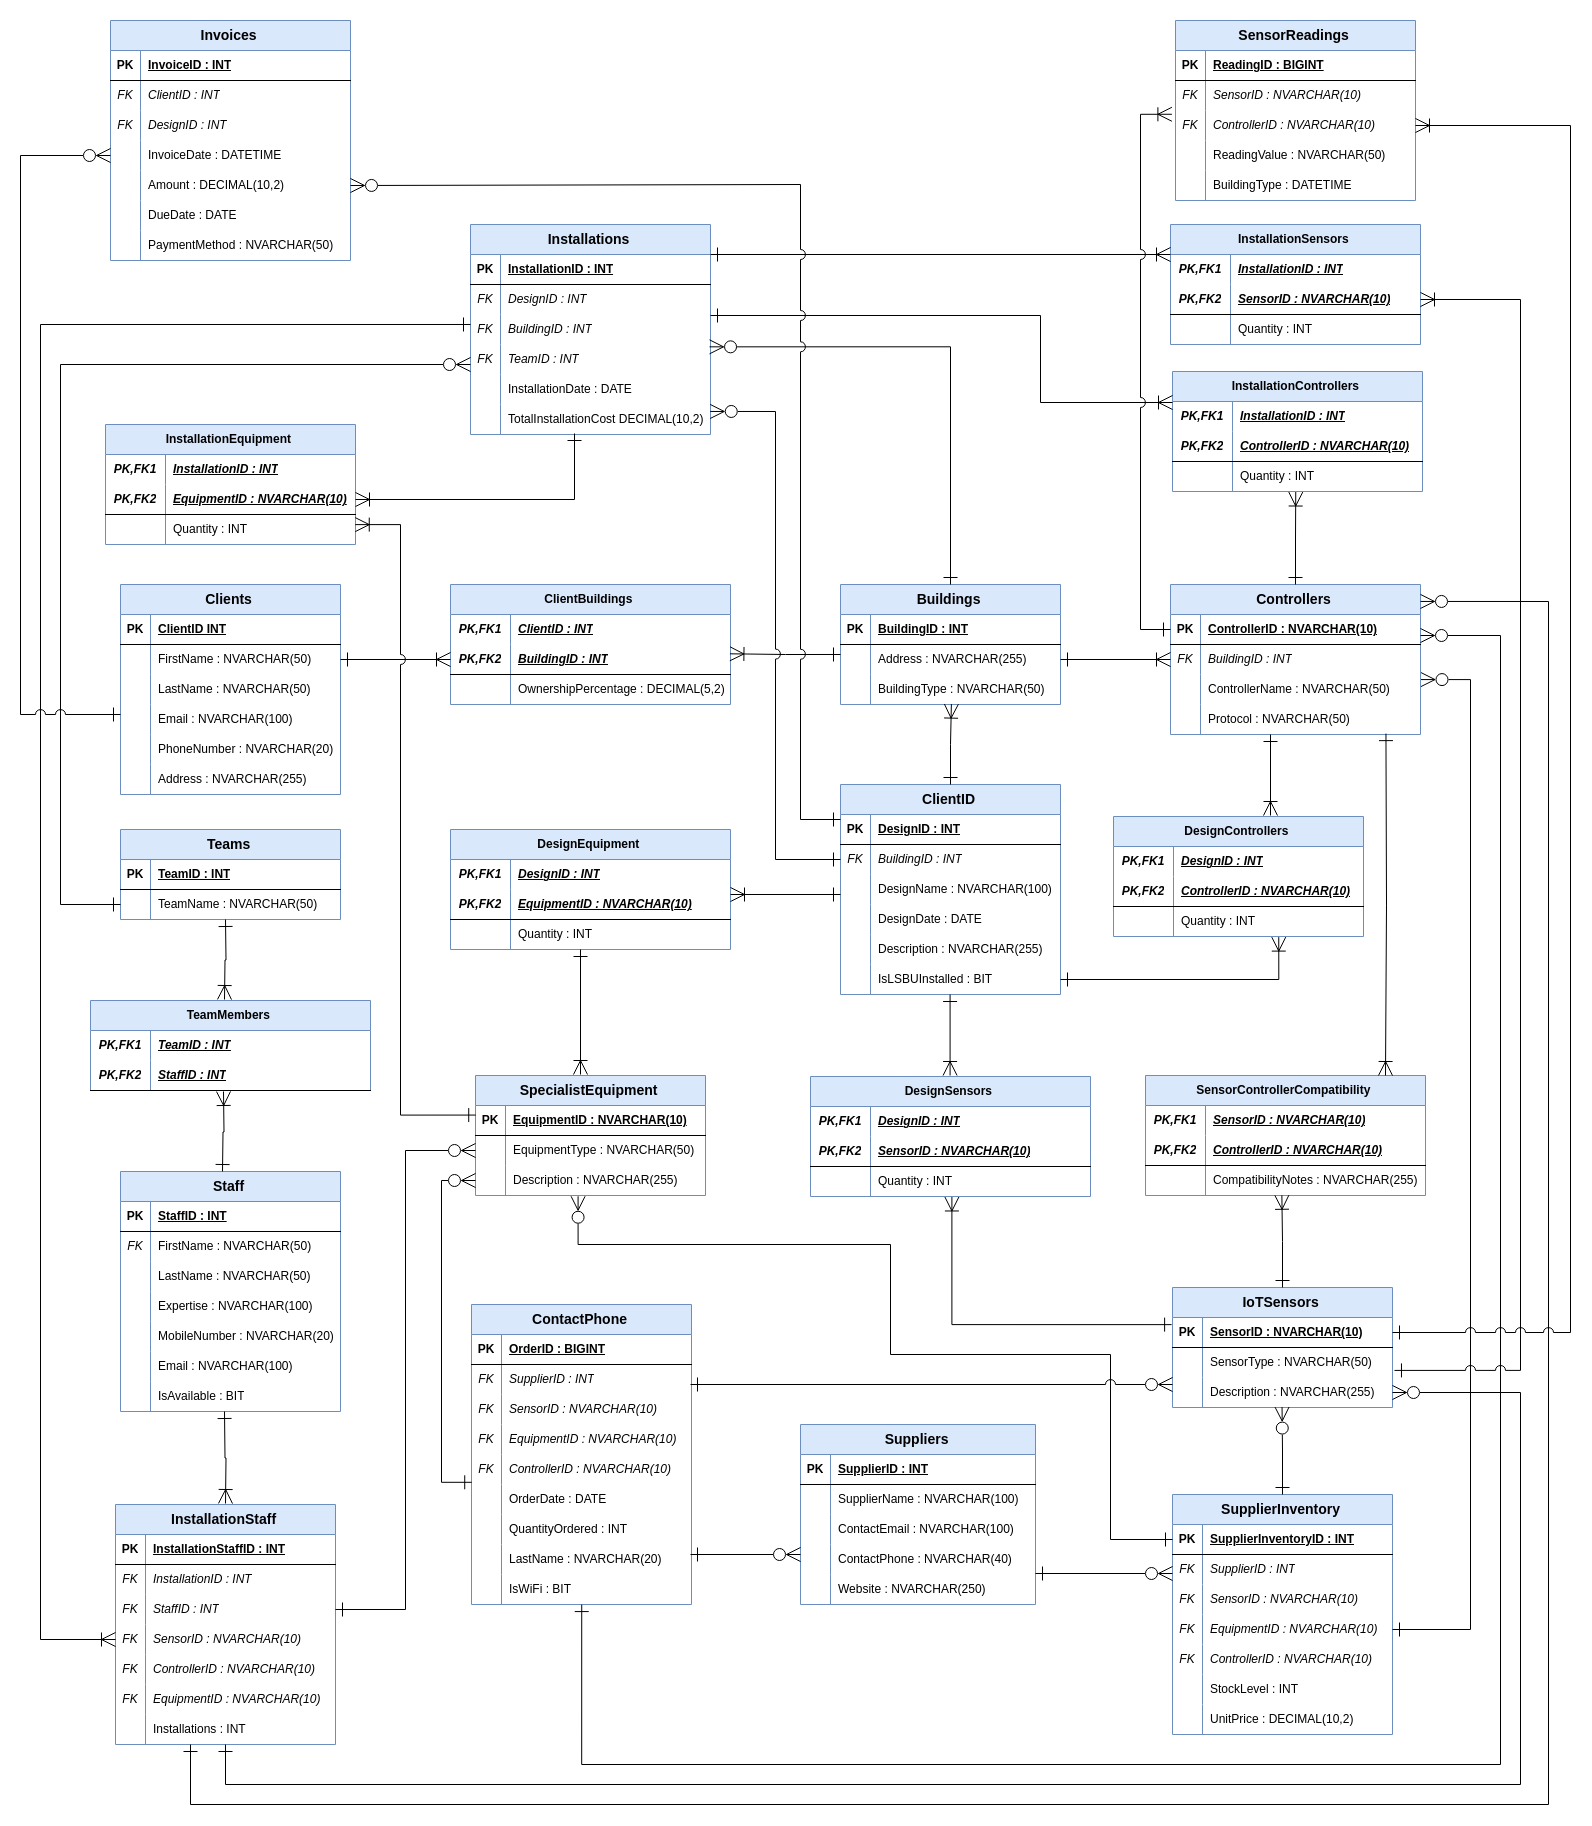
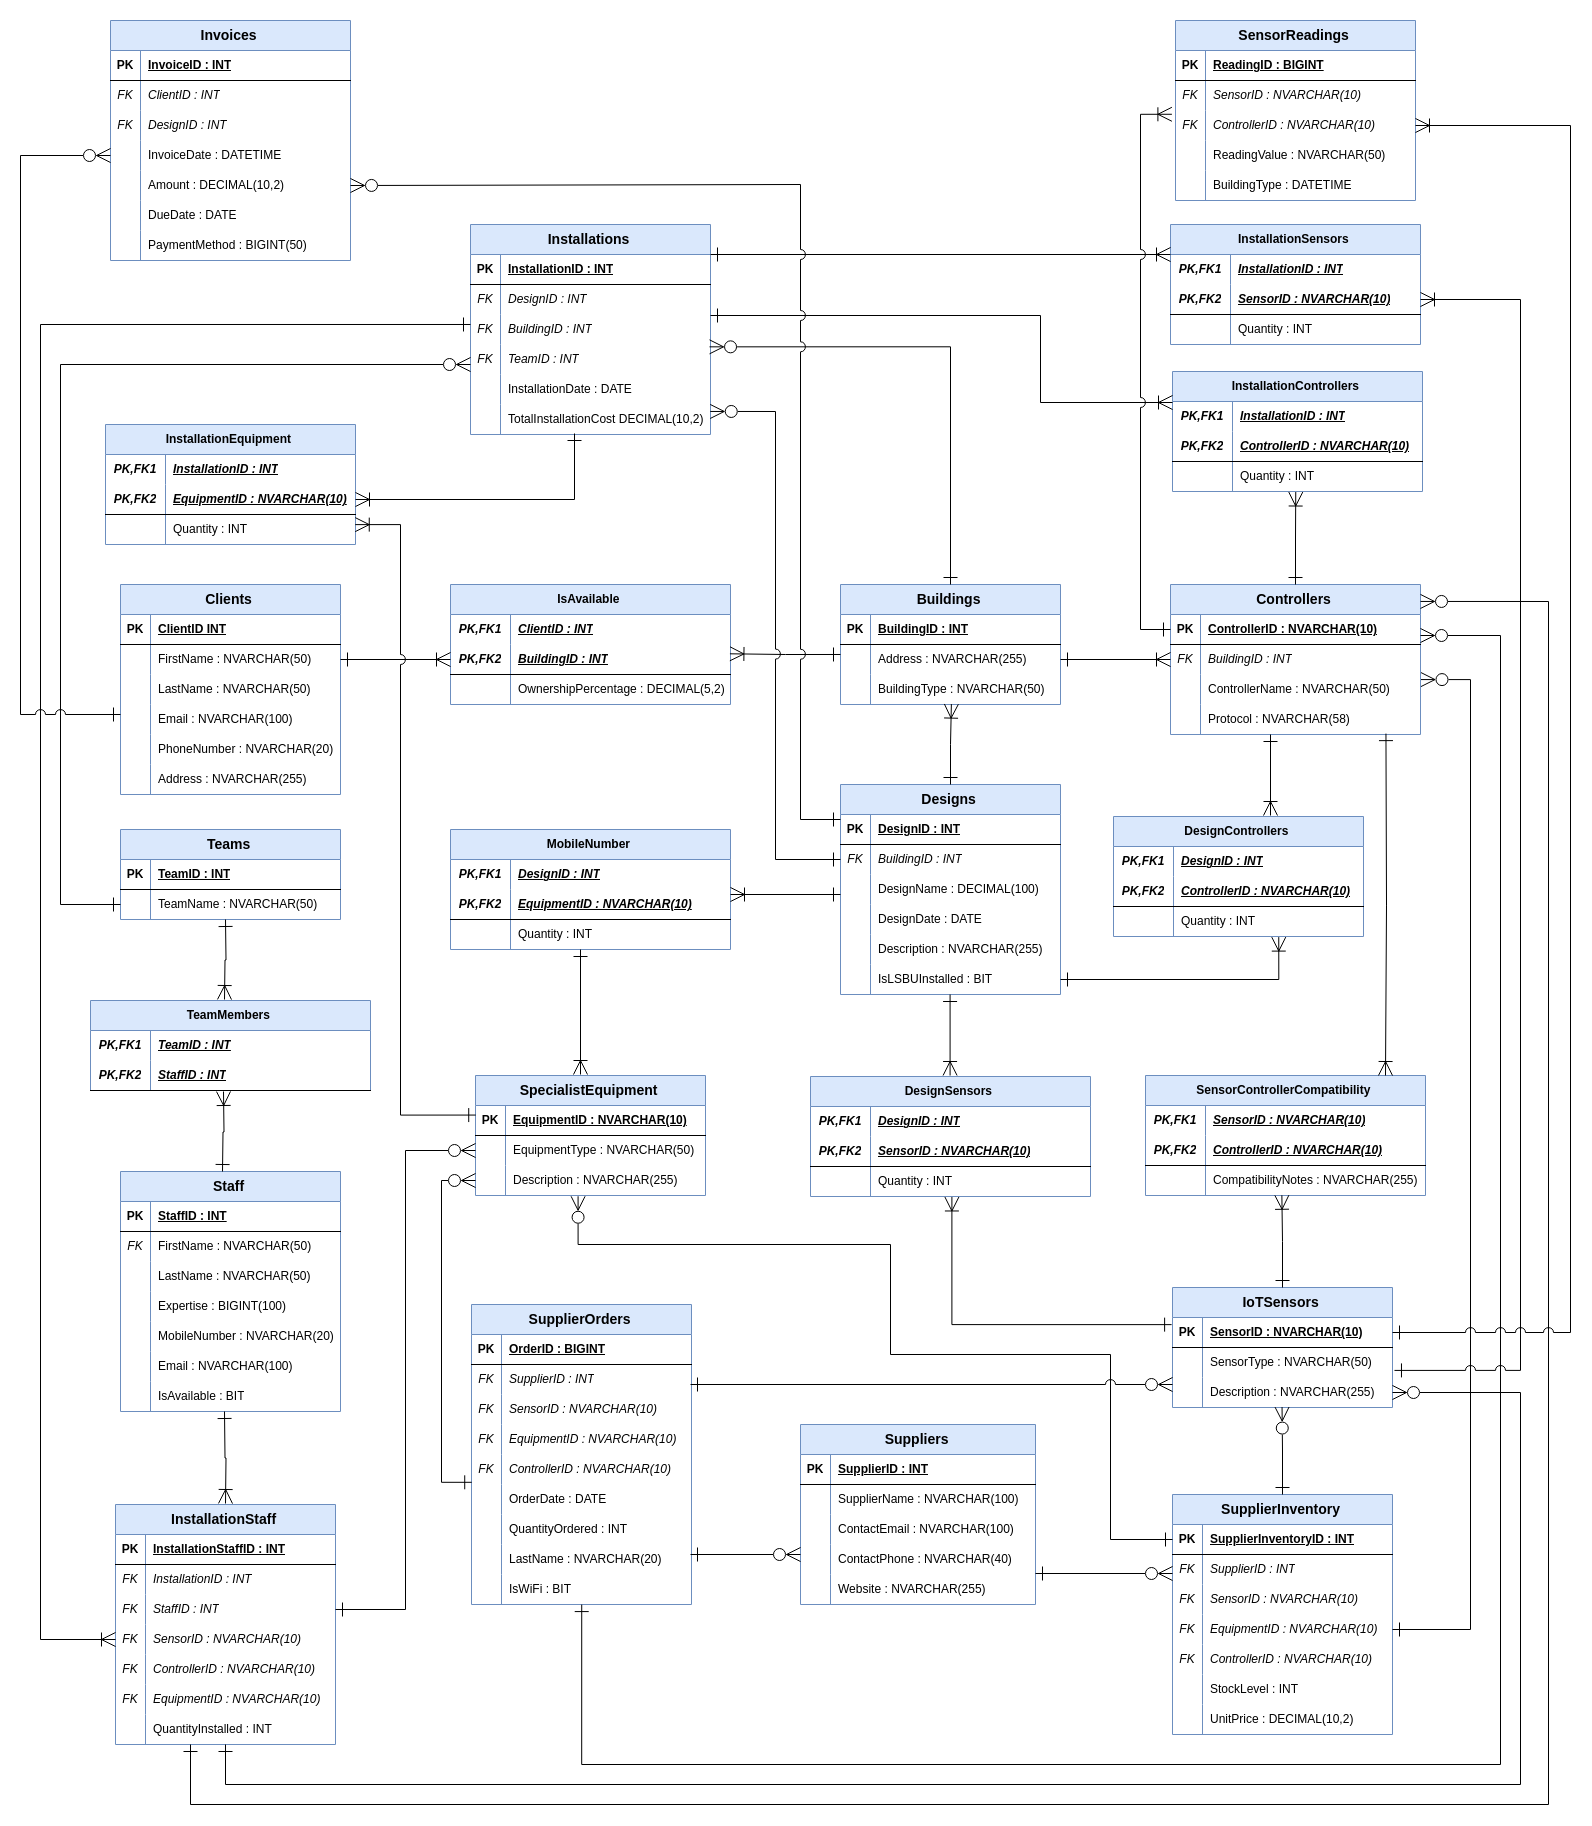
(238, 246) -> (231, 246)
(591, 600) -> (591, 600)
(1280, 720) -> (1280, 720)
(951, 800) -> (951, 800)
(591, 845) -> (591, 845)
(960, 890) -> (956, 890)
(236, 1307) -> (230, 1307)
(582, 1320) -> (582, 1320)
(910, 1590) -> (910, 1590)
(208, 1730) -> (221, 1730)
